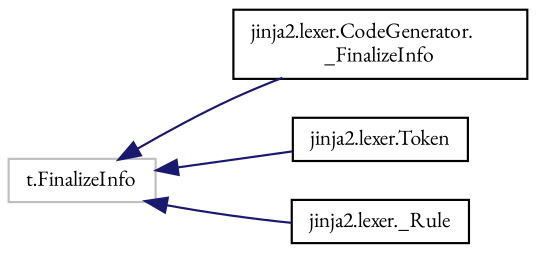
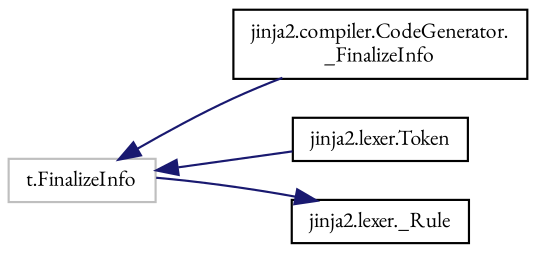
(380, 44) -> (380, 44)
(229, 215) -> (226, 186)
